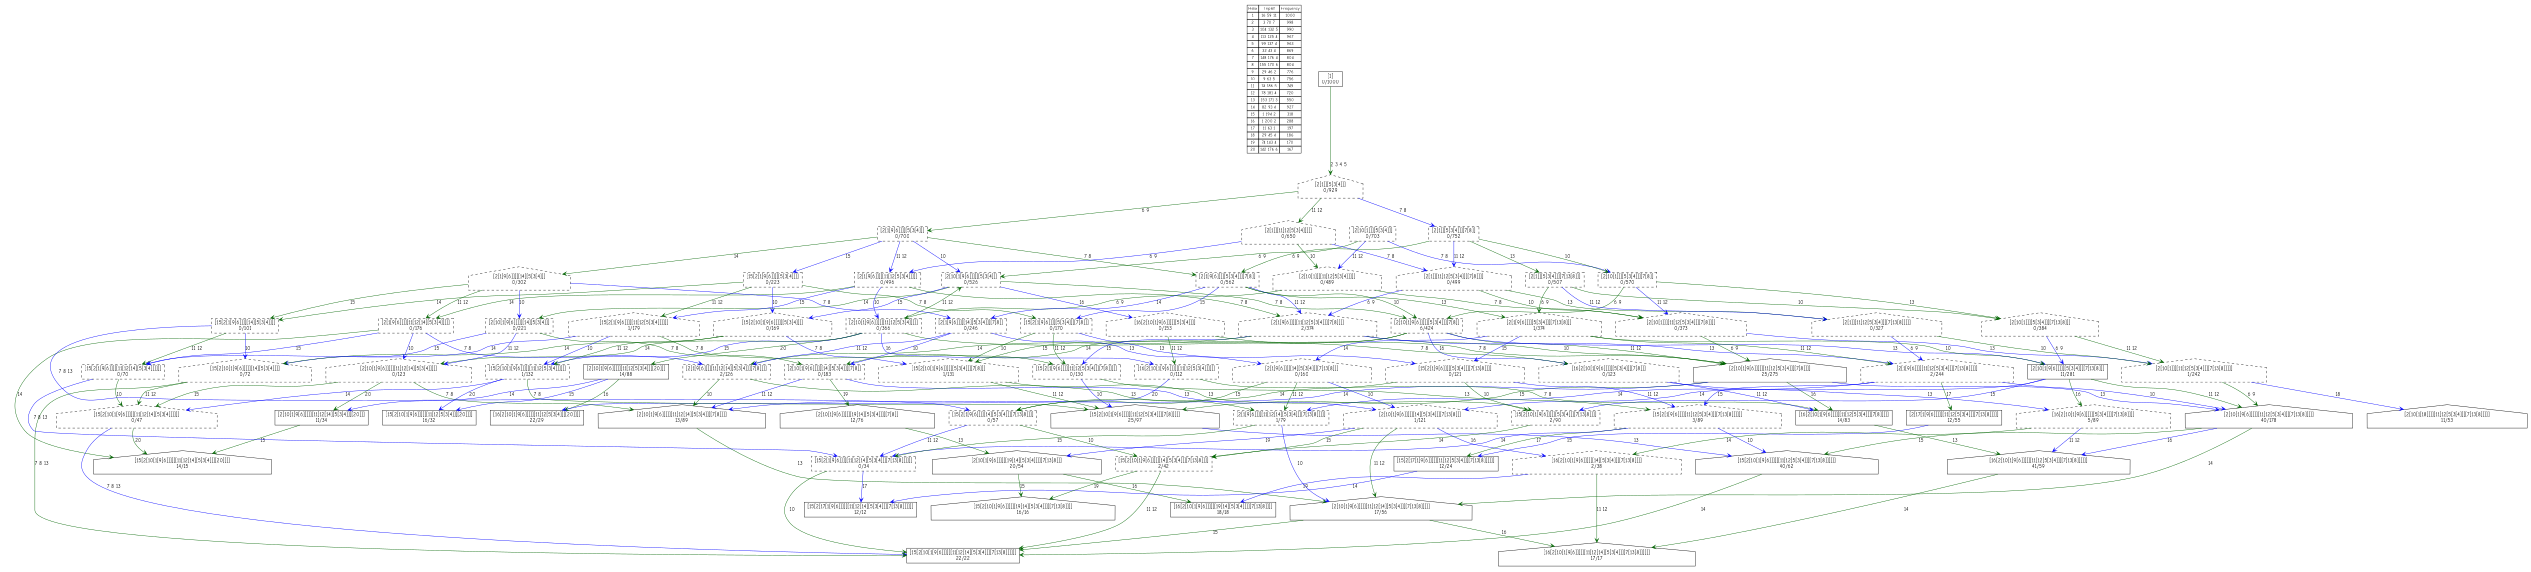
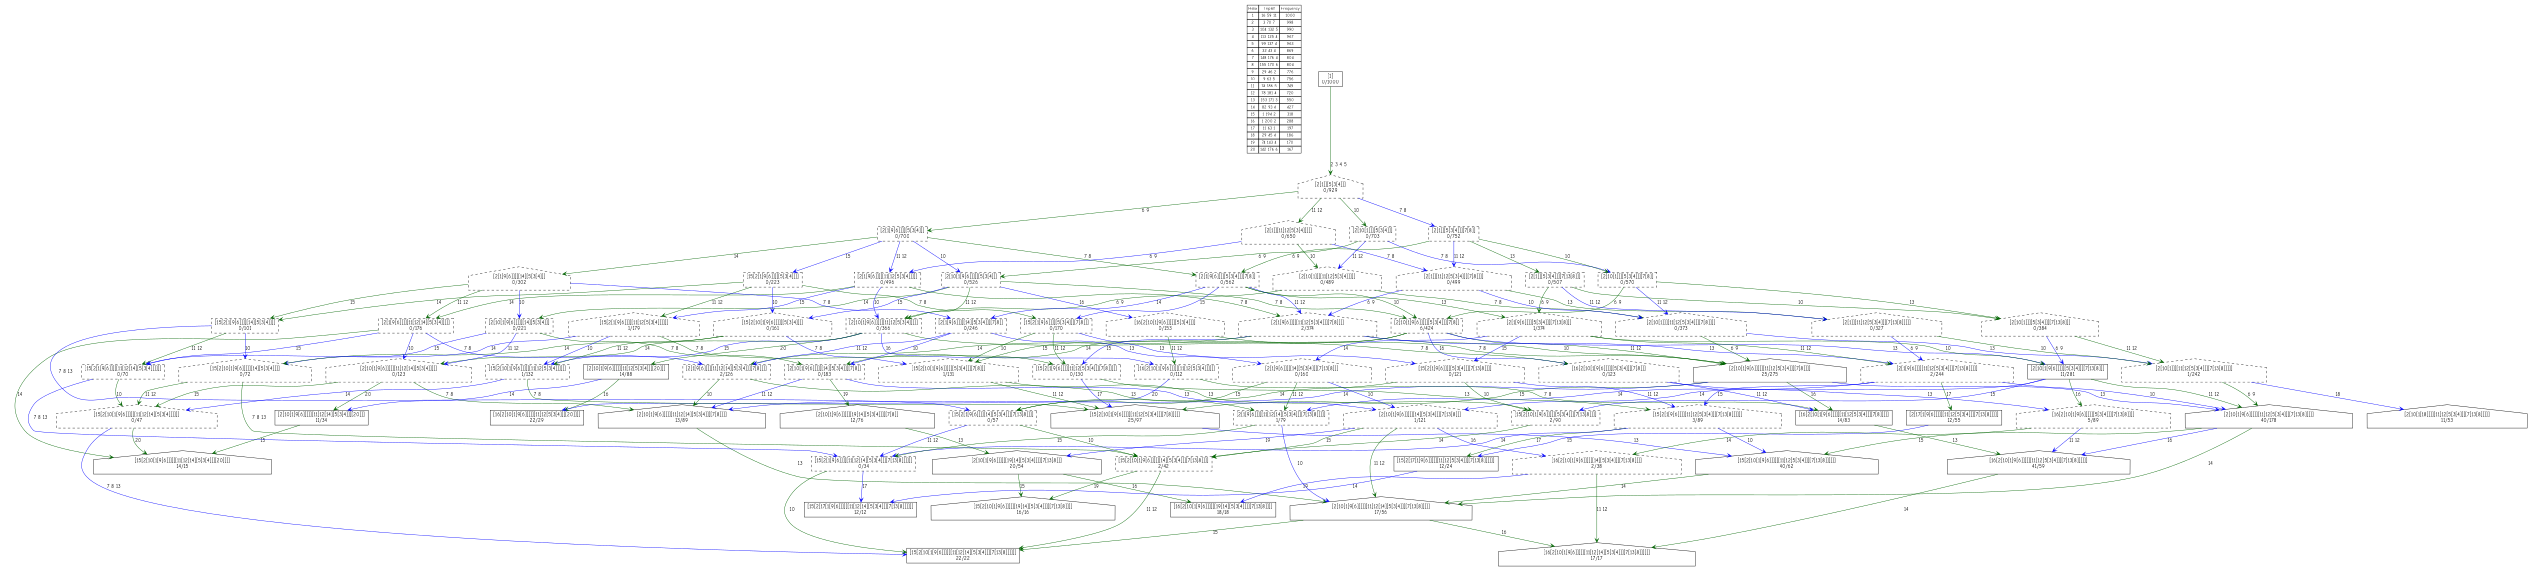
(1290, 107) -> (1290, 107)
none -> (1352, 211)
(932, 306) -> (960, 306)
(1529, 306) -> (1529, 306)
(773, 326) -> (773, 326)
(1101, 395) -> (1101, 395)
(429, 418) -> none
(1397, 545) -> (1579, 489)
(342, 547) -> (668, 443)
